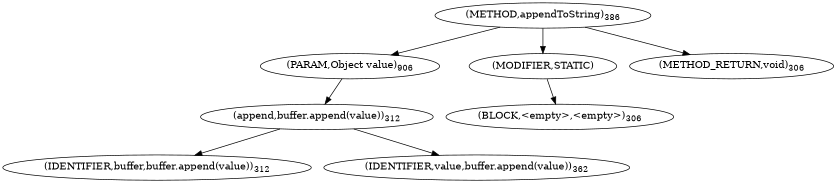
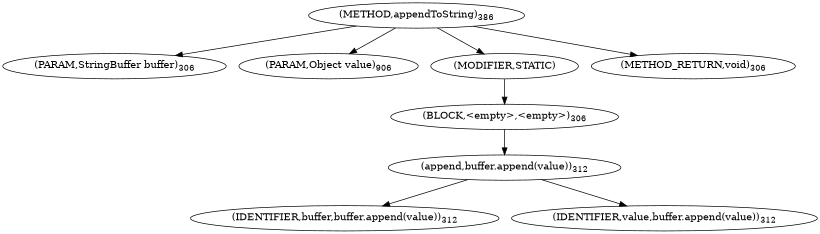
none -> (114, 66)
(336, 88) -> (505, 139)
(581, 167) -> (768, 217)
